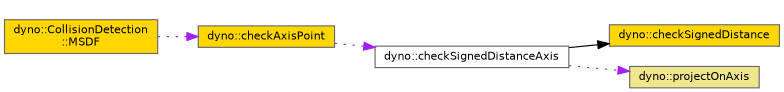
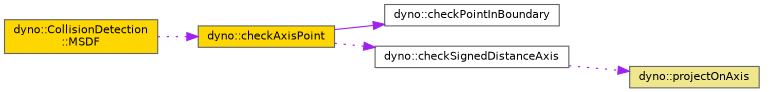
none -> (472, 15)
(694, 35) -> none
